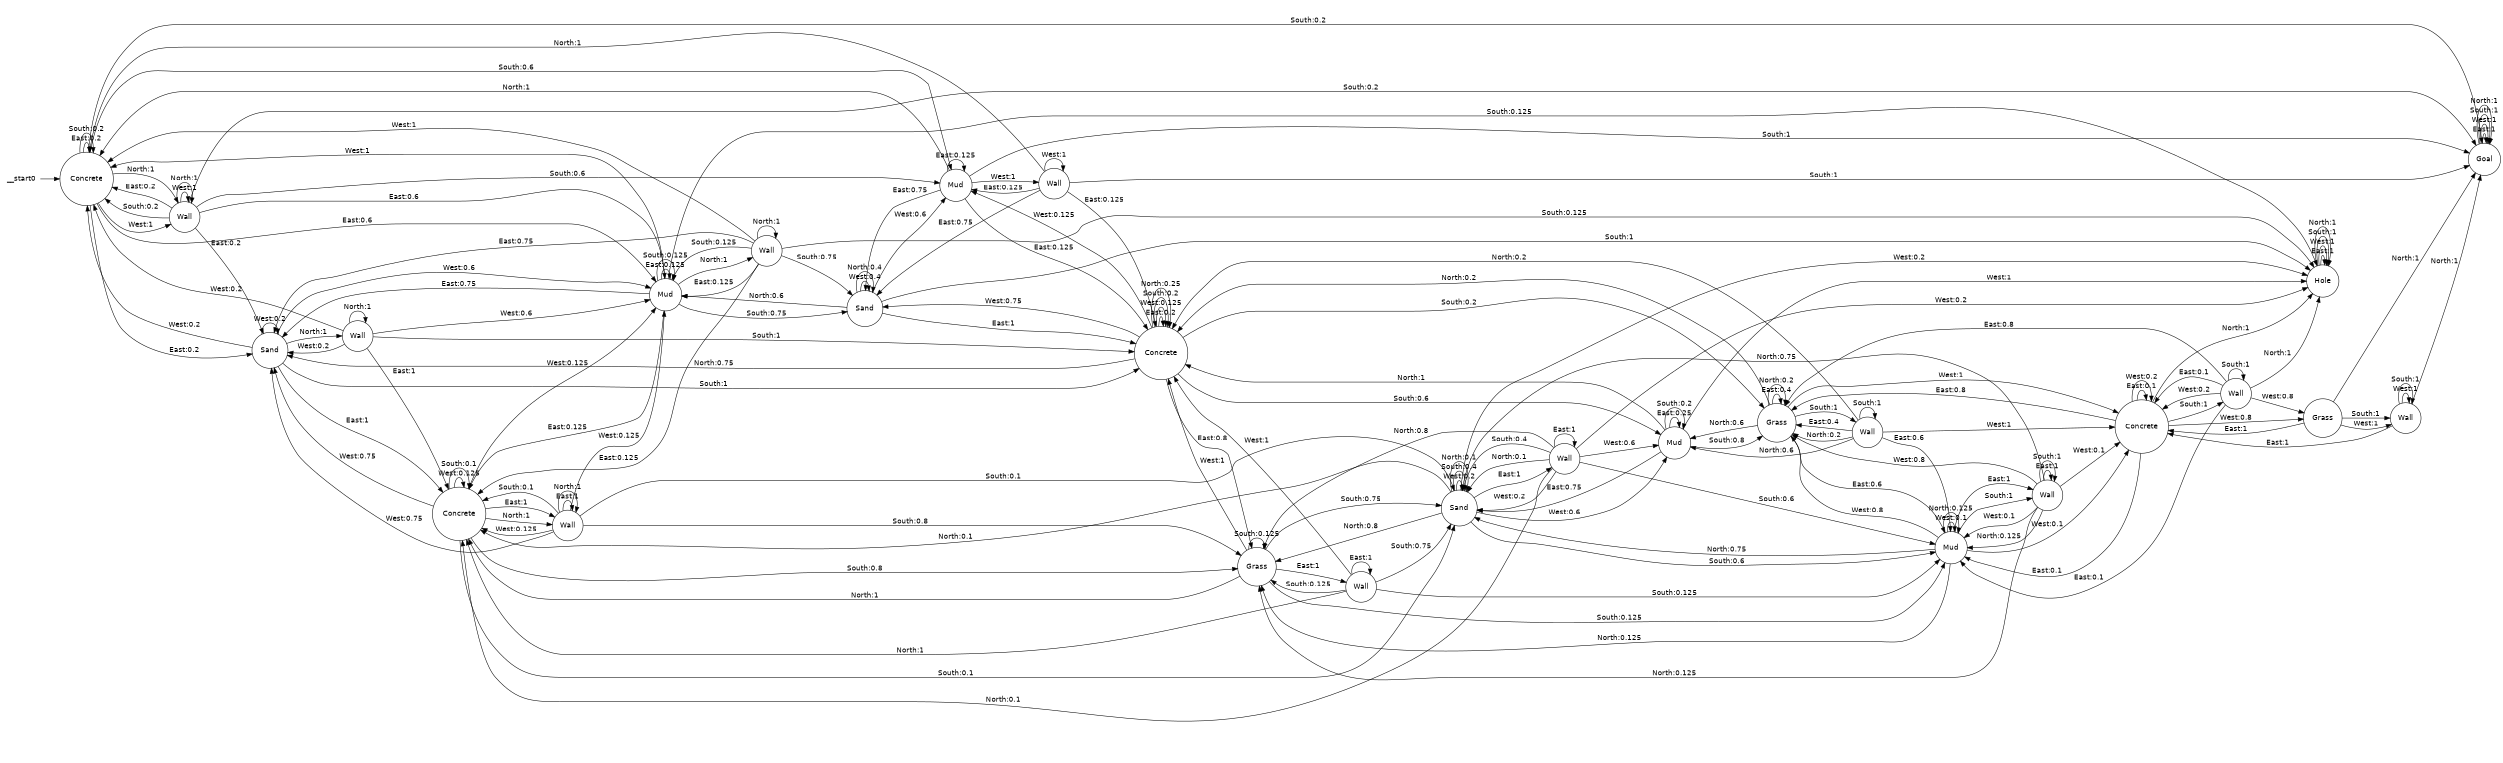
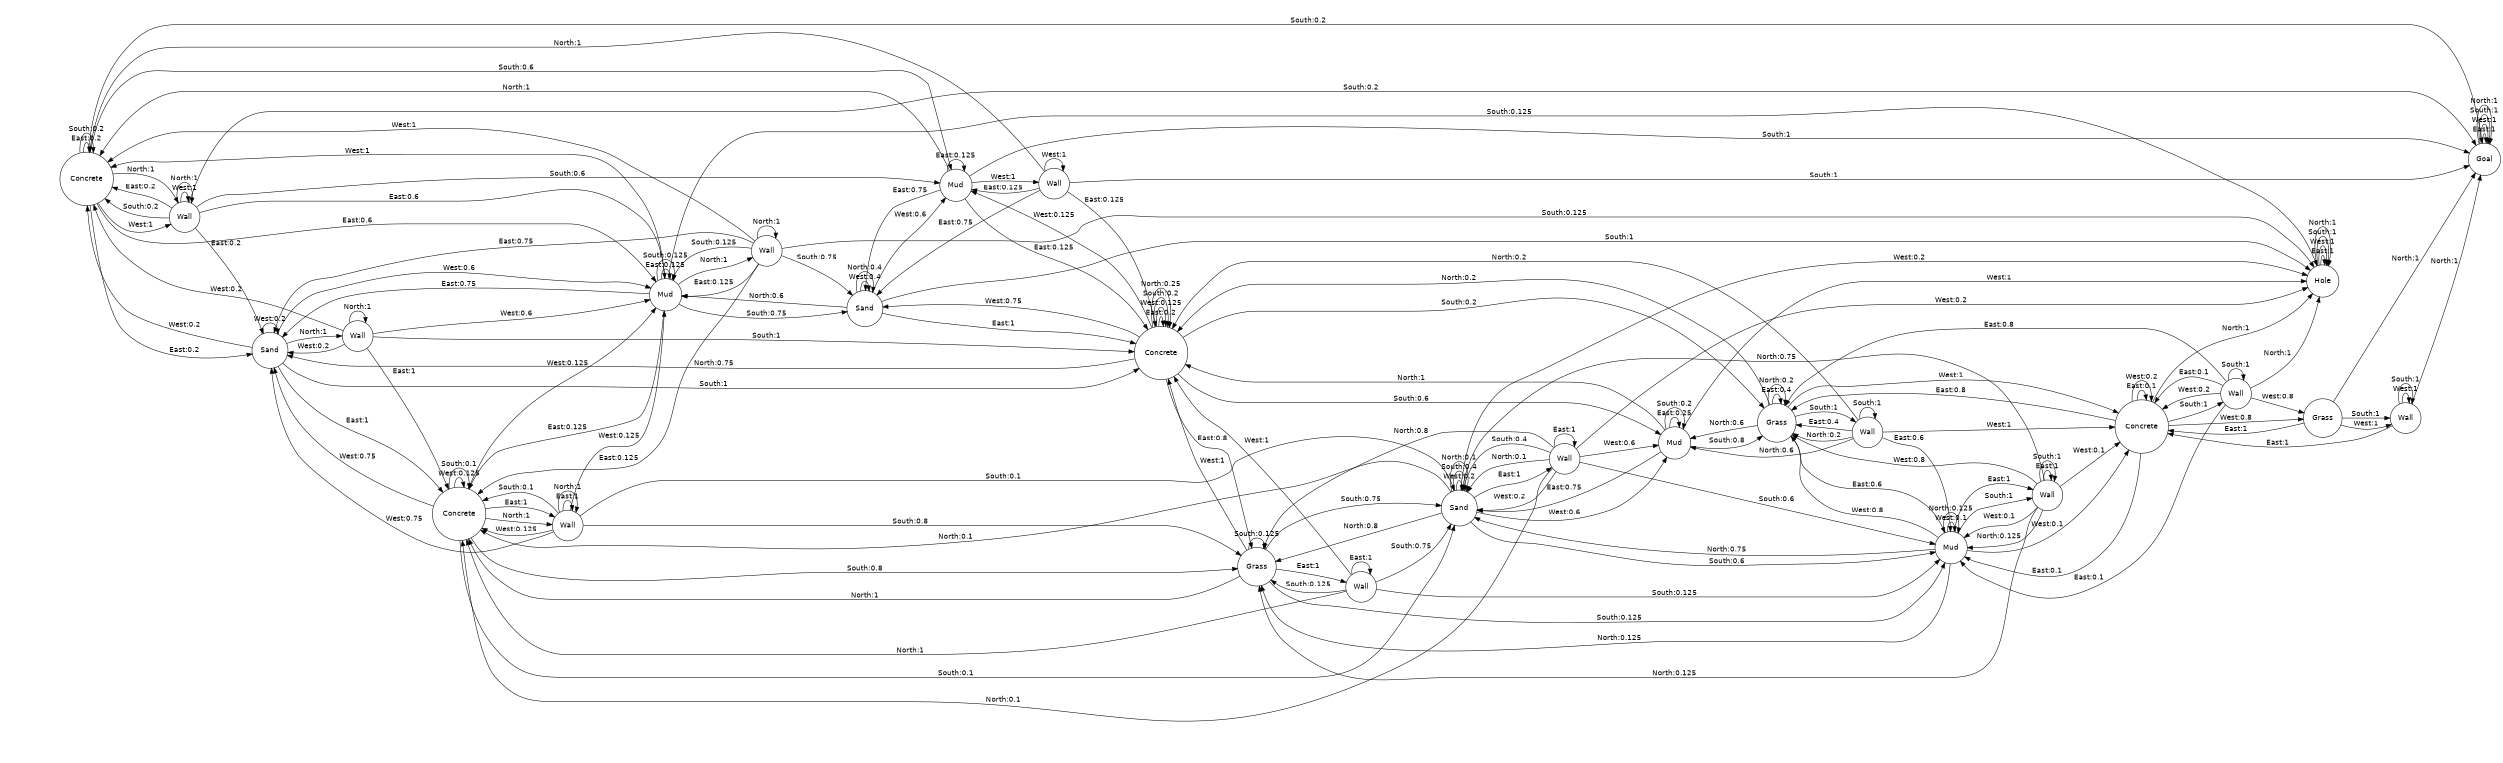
(21, 179) -> none
